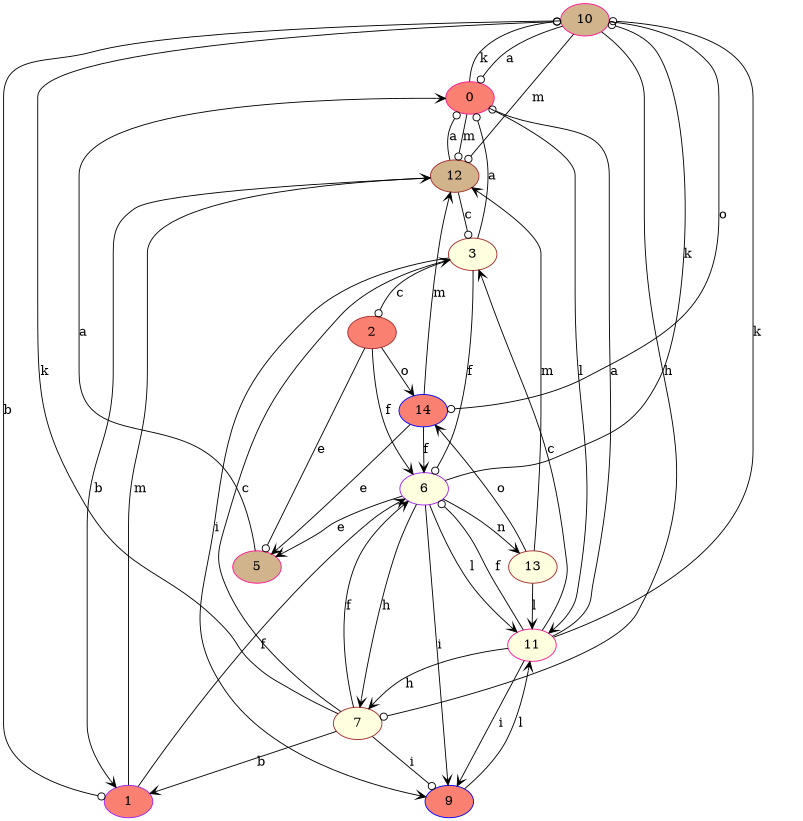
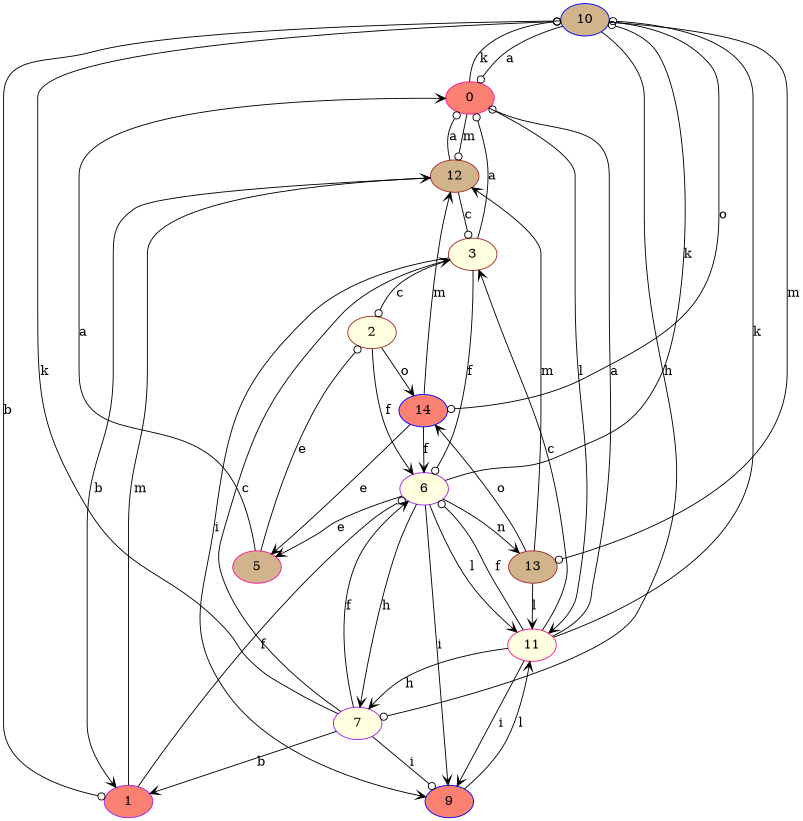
(585, 20) -> (585, 20)
(522, 95) -> (787, 284)
(372, 332) -> (372, 332)
(316, 446) -> (297, 446)
(533, 567) -> (533, 567)
(250, 642) -> (250, 642)
(358, 723) -> (358, 723)
